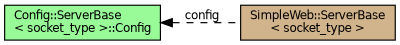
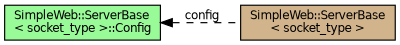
(83, 23) -> (83, 23)
